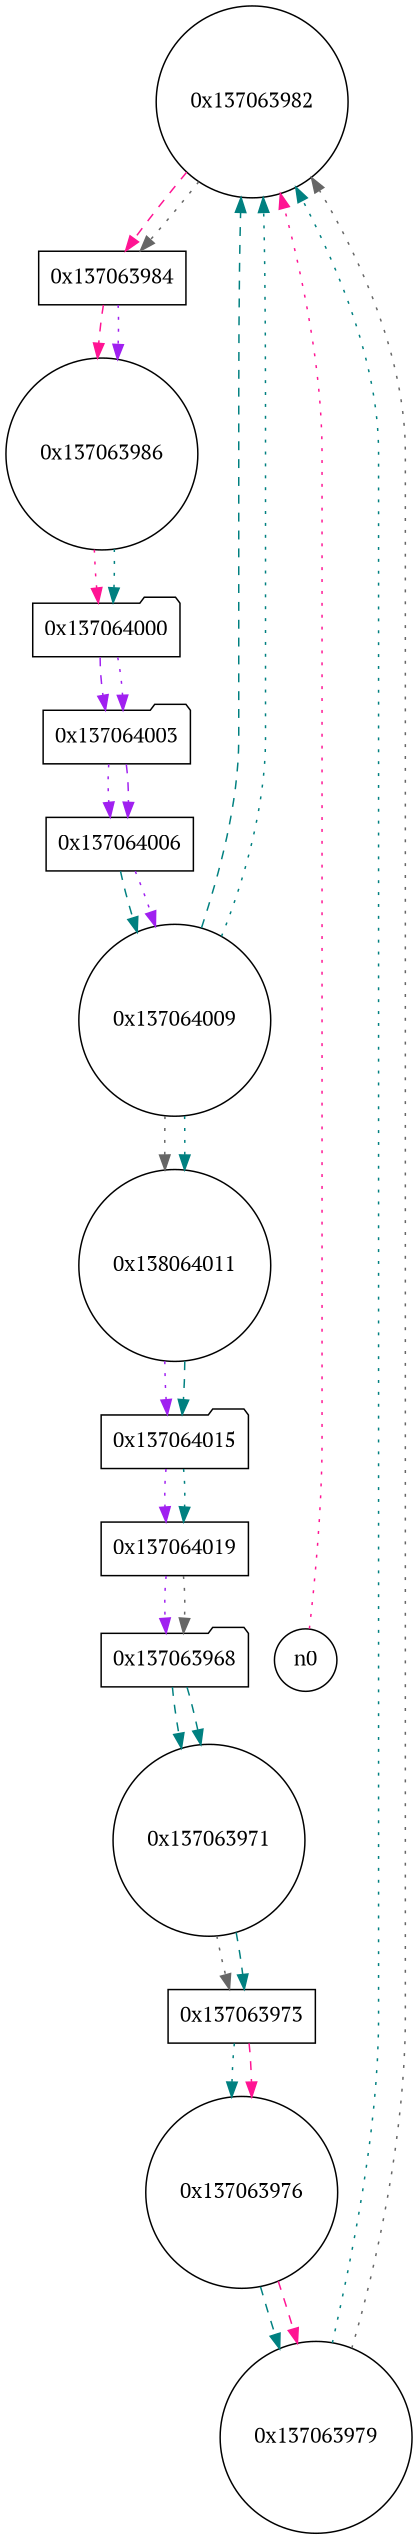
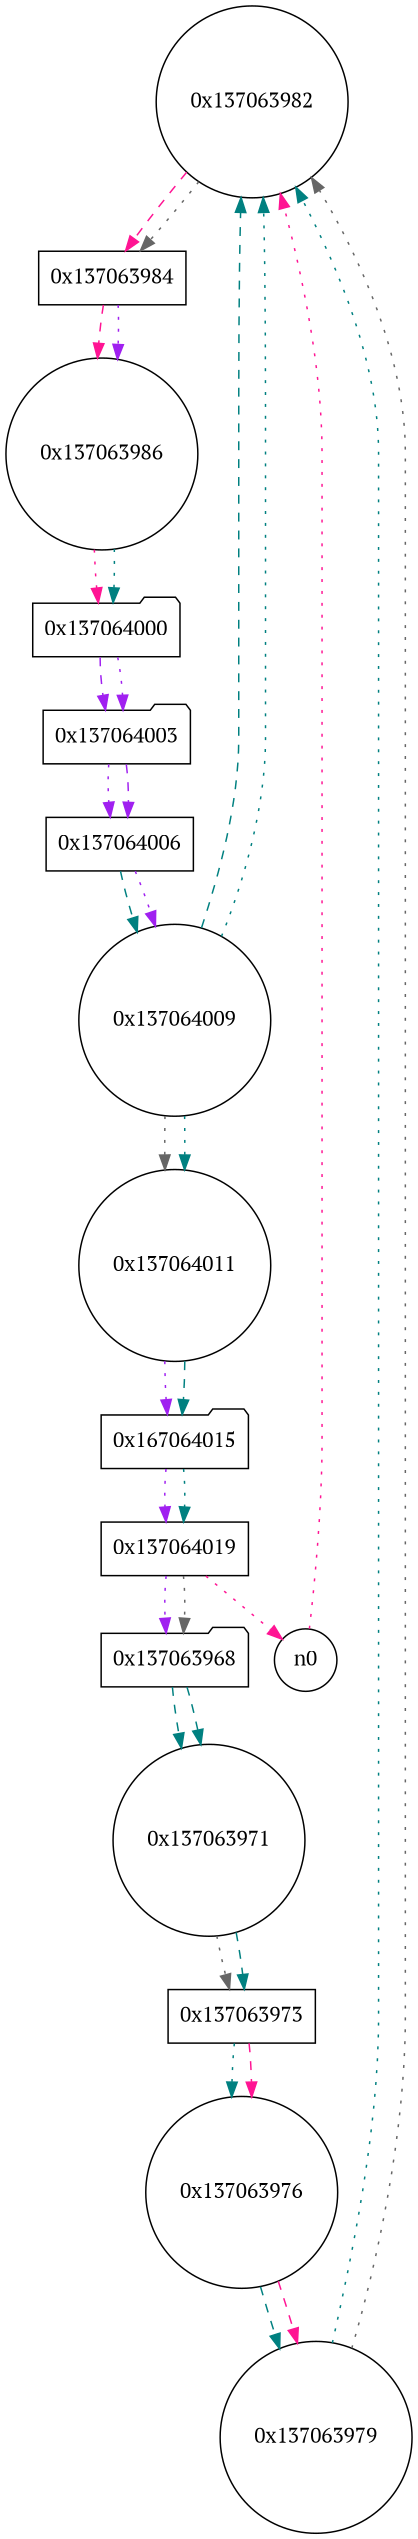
(175, 1266) -> (175, 1266)
(175, 1442) -> (175, 1442)
none -> (238, 1603)
